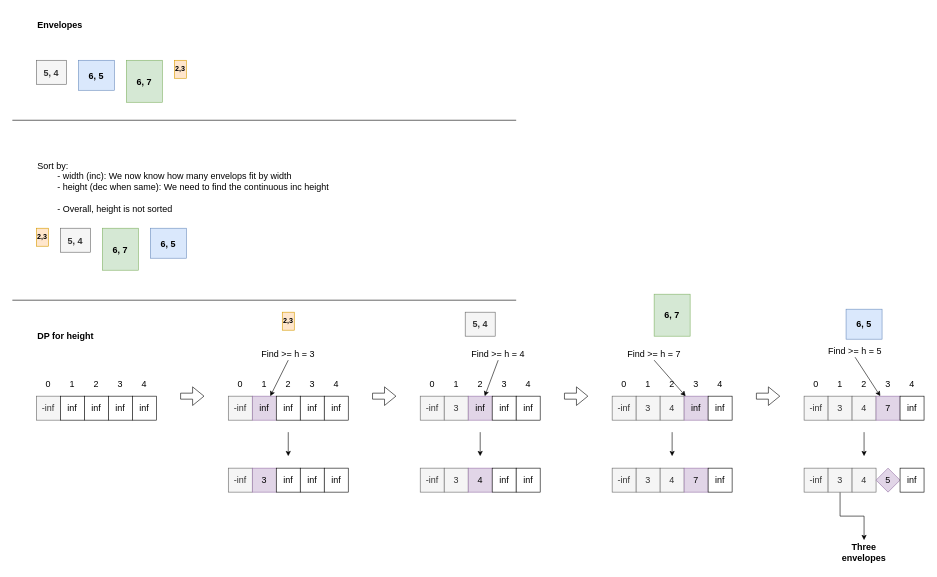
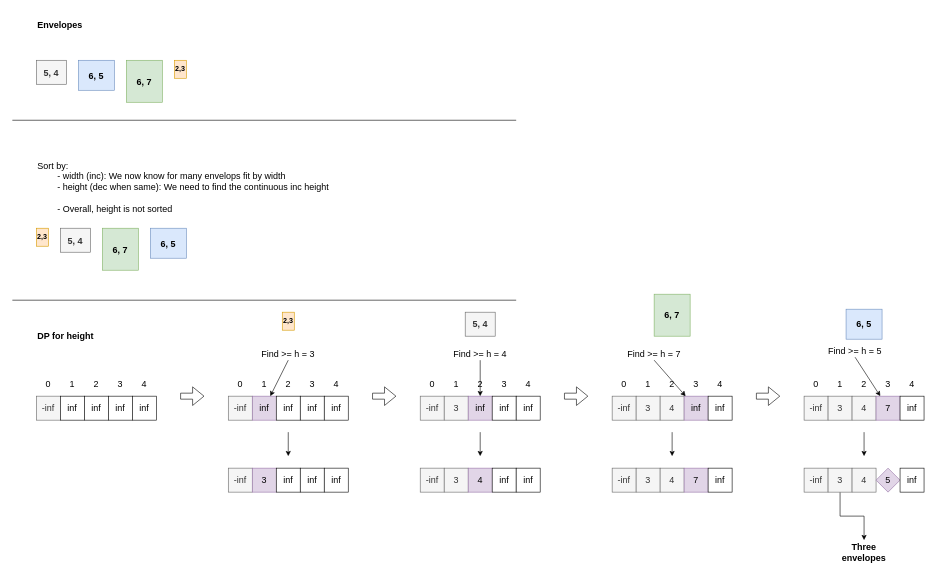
(185, 182) -> (185, 182)
(498, 354) -> (480, 354)
